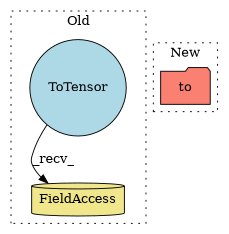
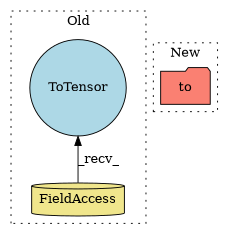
(34, 151) -> (78, 164)
